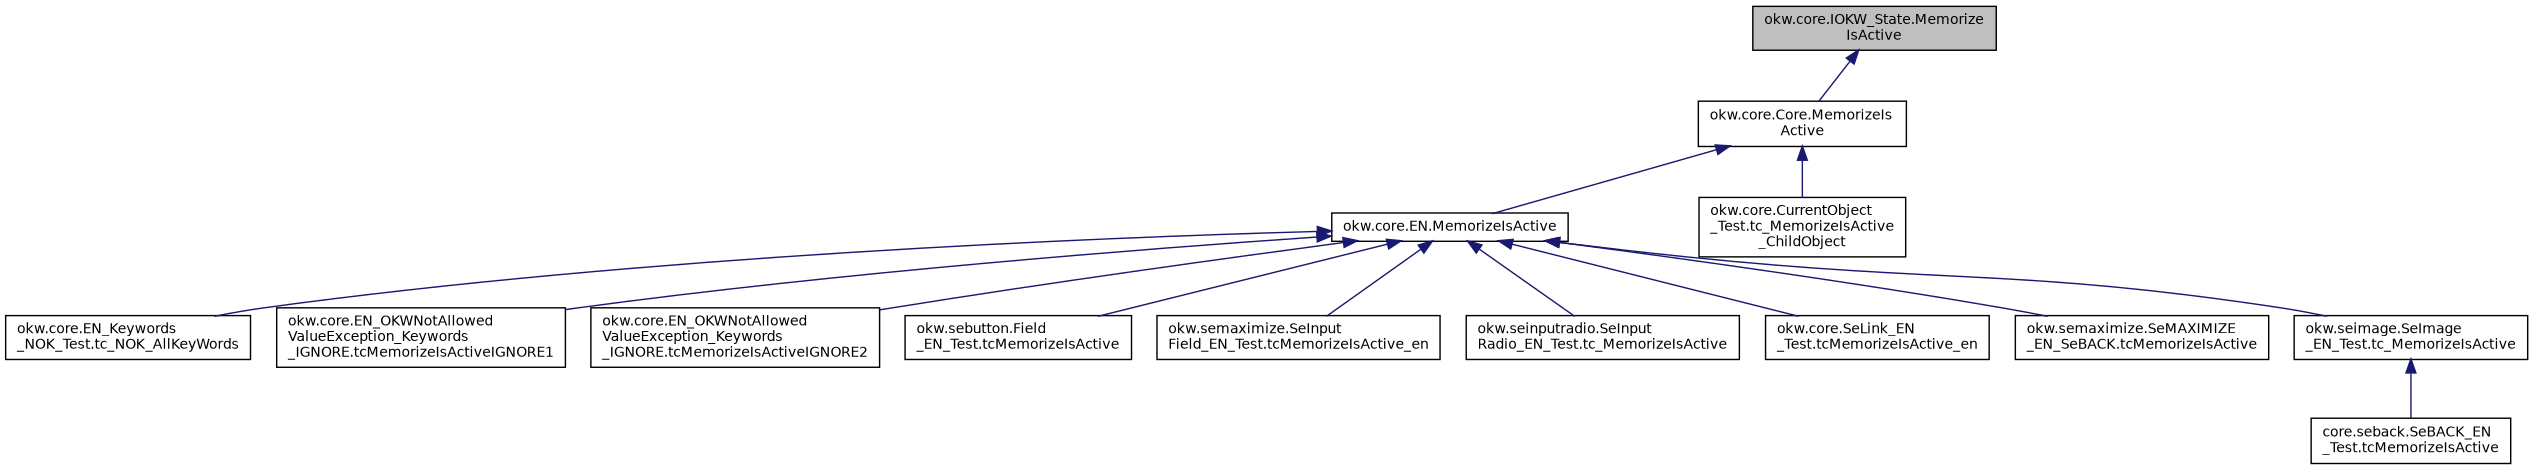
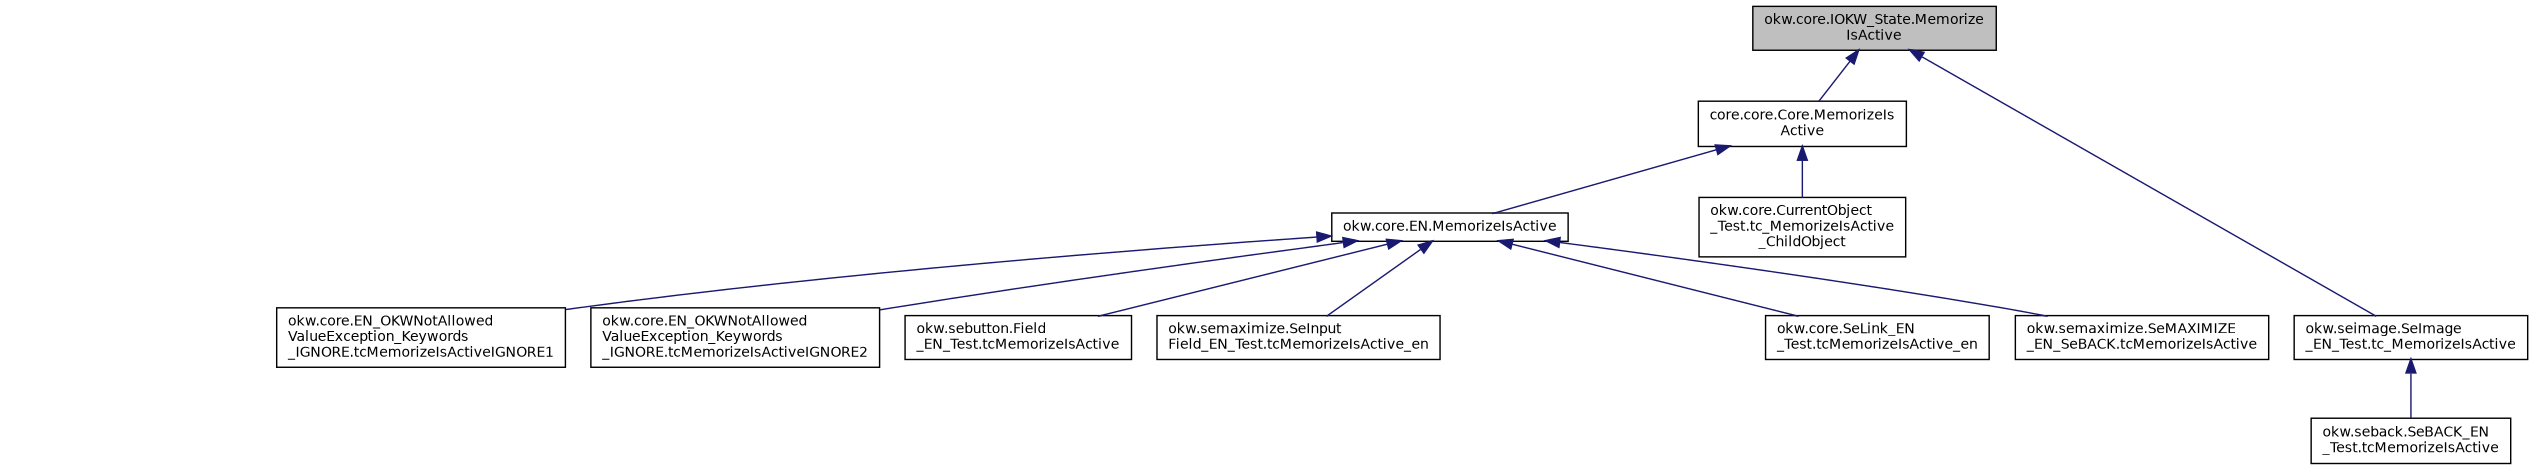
(1802, 124) -> (1802, 124)
(1944, 276) -> (2149, 187)
(128, 338) -> none
(1603, 338) -> none
(2411, 441) -> (2411, 441)
